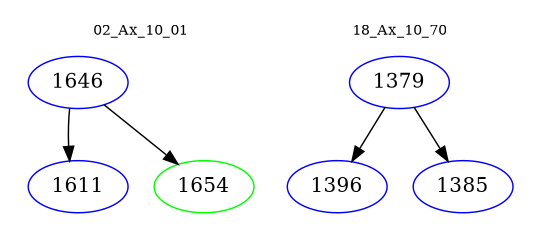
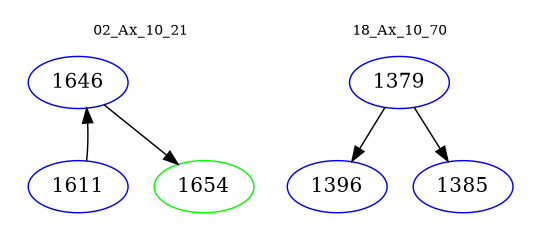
(141, 31) -> (141, 31)
(68, 127) -> (88, 142)
